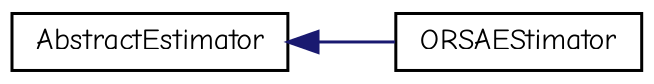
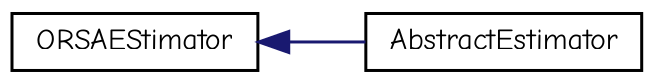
(356, 42) -> (327, 42)
